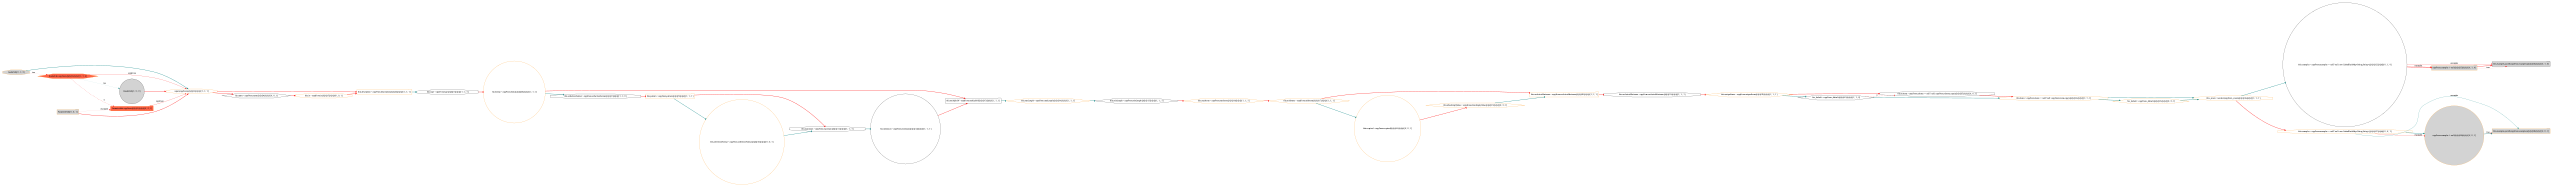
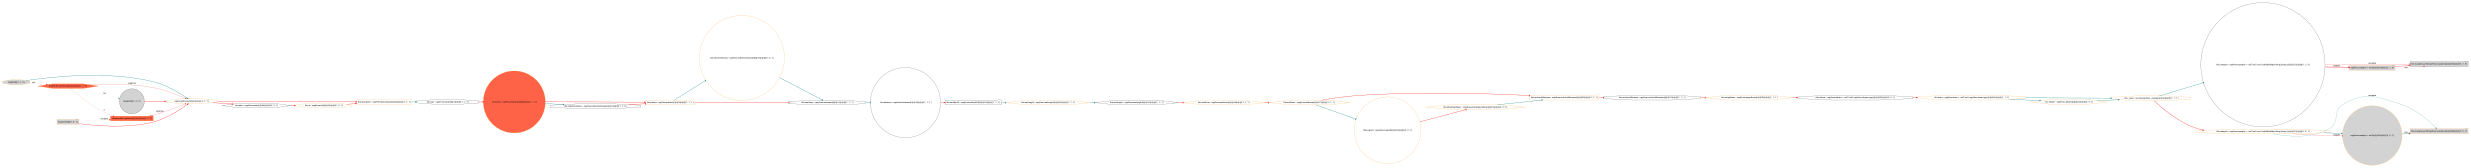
(755, 90) -> (595, 102)
(514, 92) -> (514, 102)
(1836, 98) -> none
